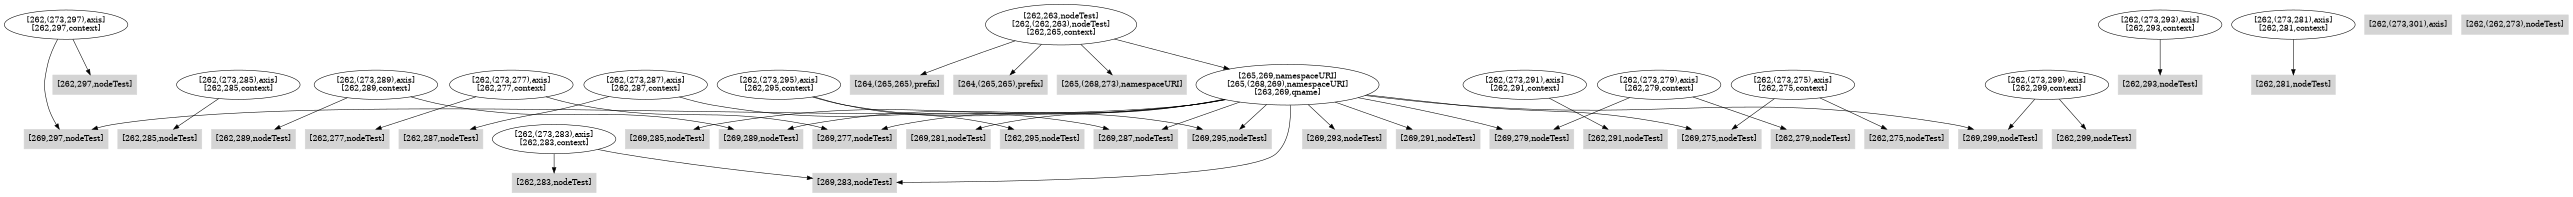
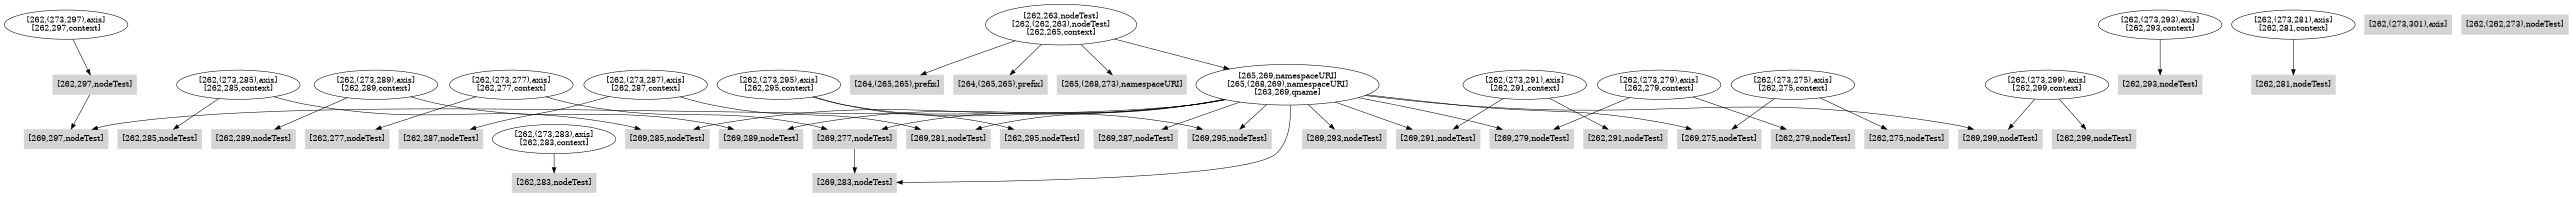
(45, 82) -> (82, 109)
none -> (1481, 112)
none -> (454, 114)
(891, 115) -> (797, 114)
(702, 166) -> (855, 158)
